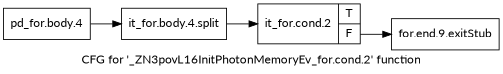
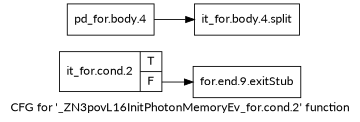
(238, 24) -> none
